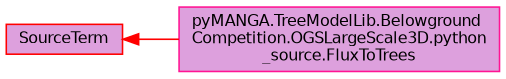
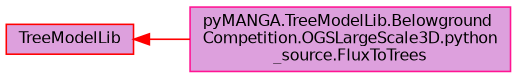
(64, 39) -> (70, 39)
